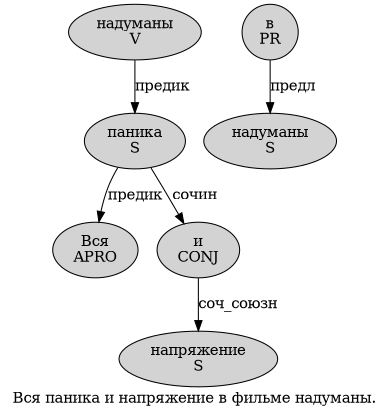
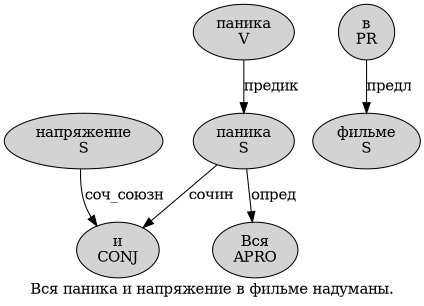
(135, 32) -> (244, 32)
(270, 141) -> (367, 141)
(135, 196) -> (273, 196)
(198, 299) -> (82, 194)
